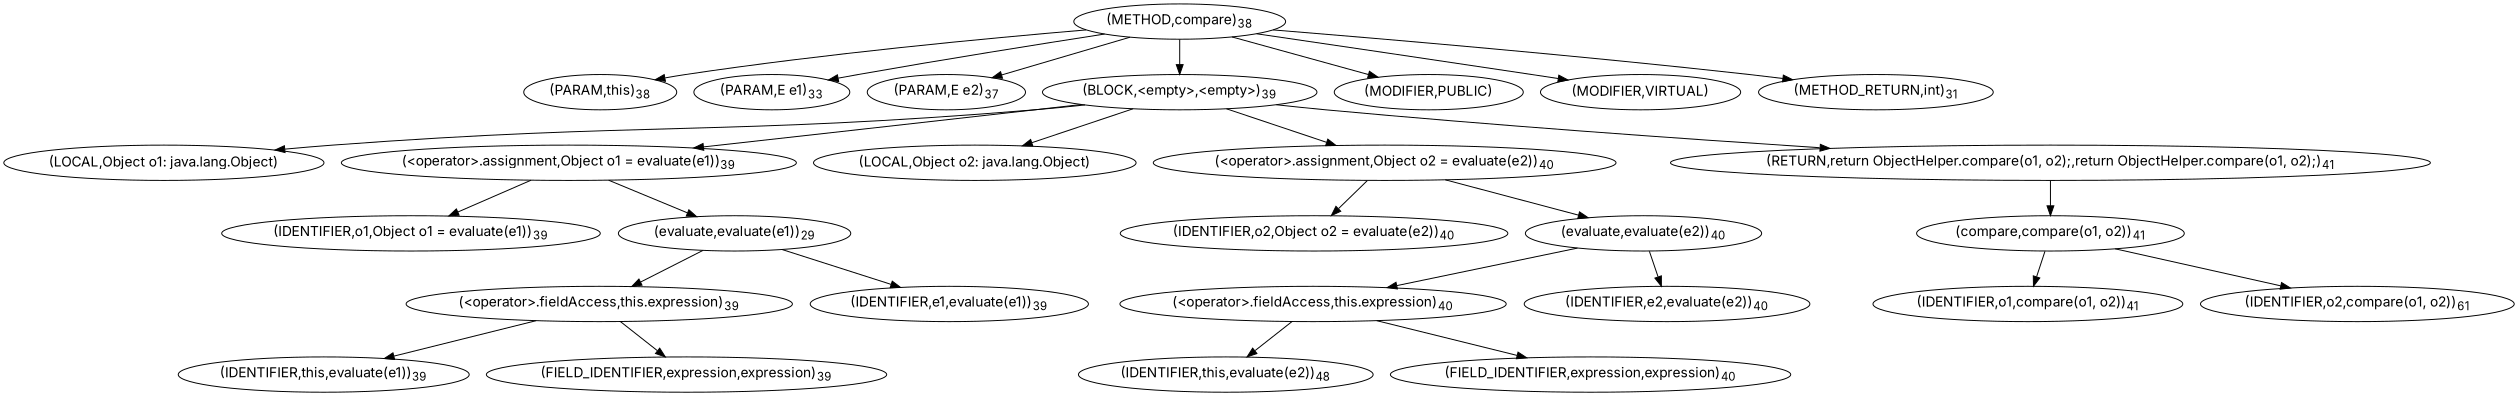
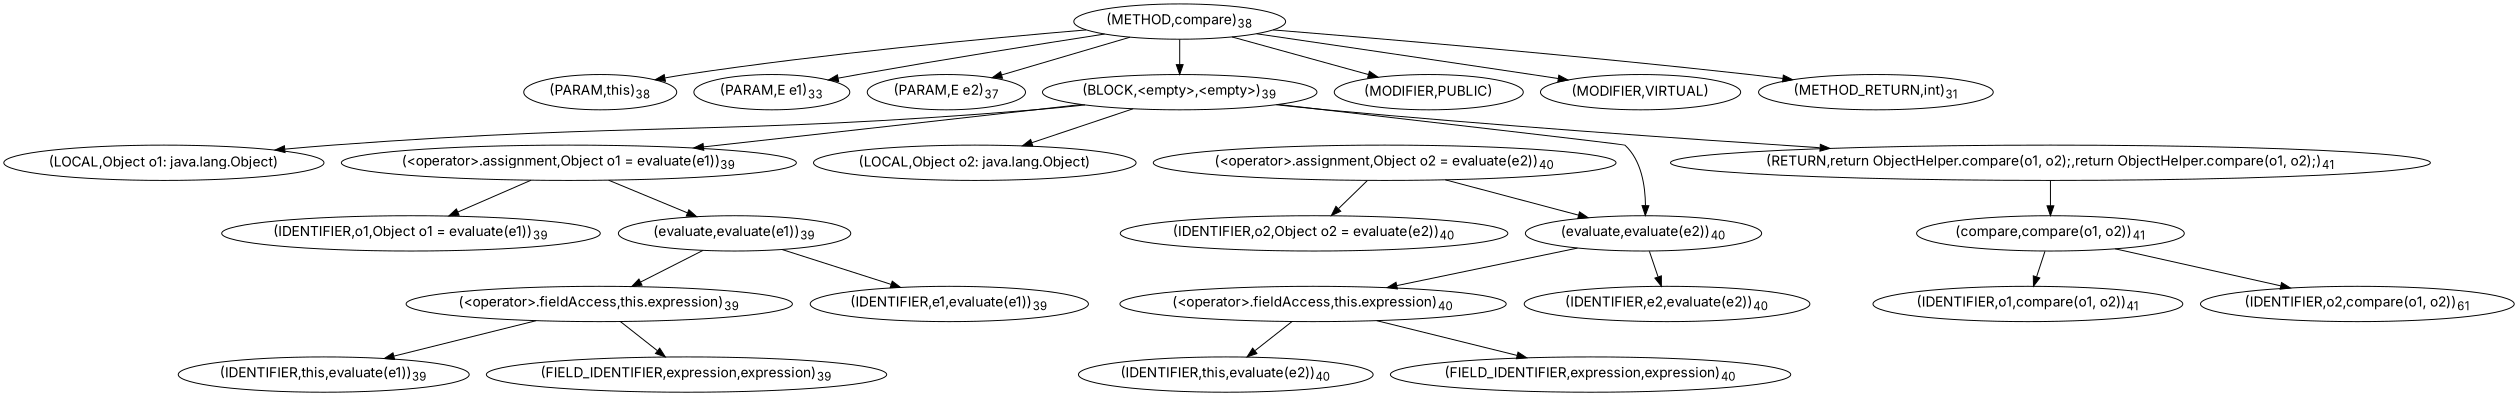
(1276, 126) -> (1515, 132)
(808, 232) -> (808, 232)
(1323, 373) -> (1323, 373)
